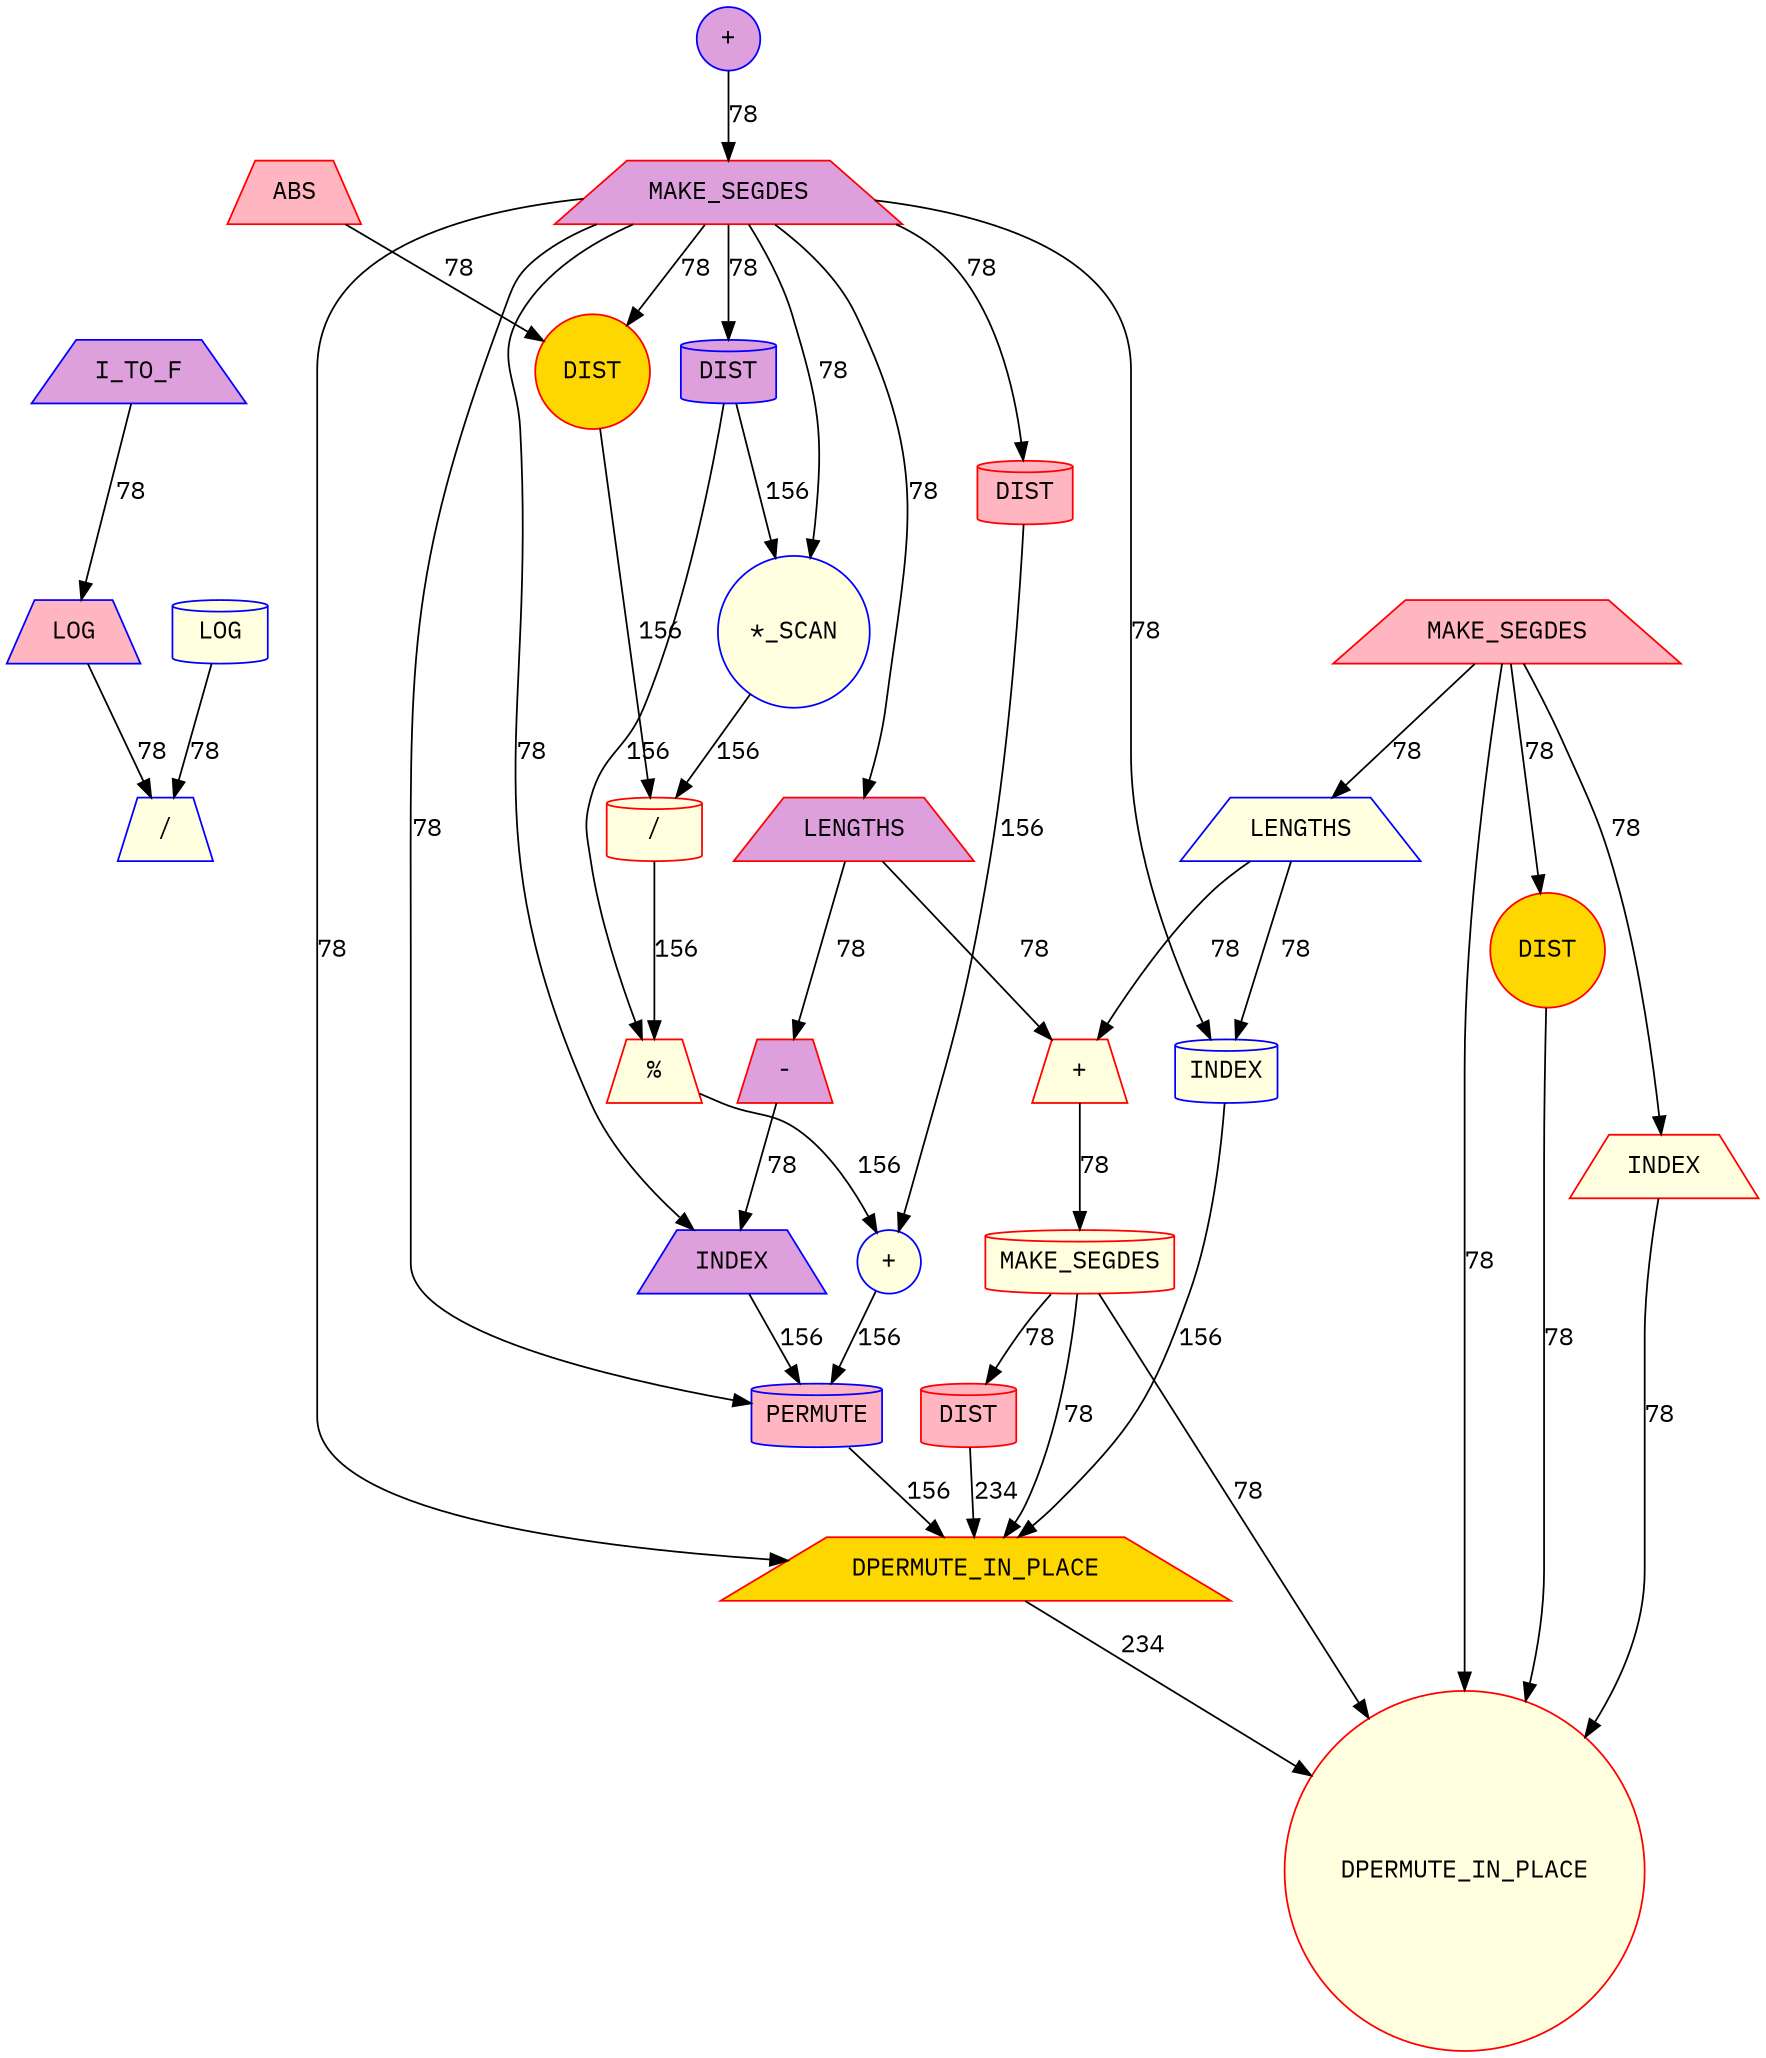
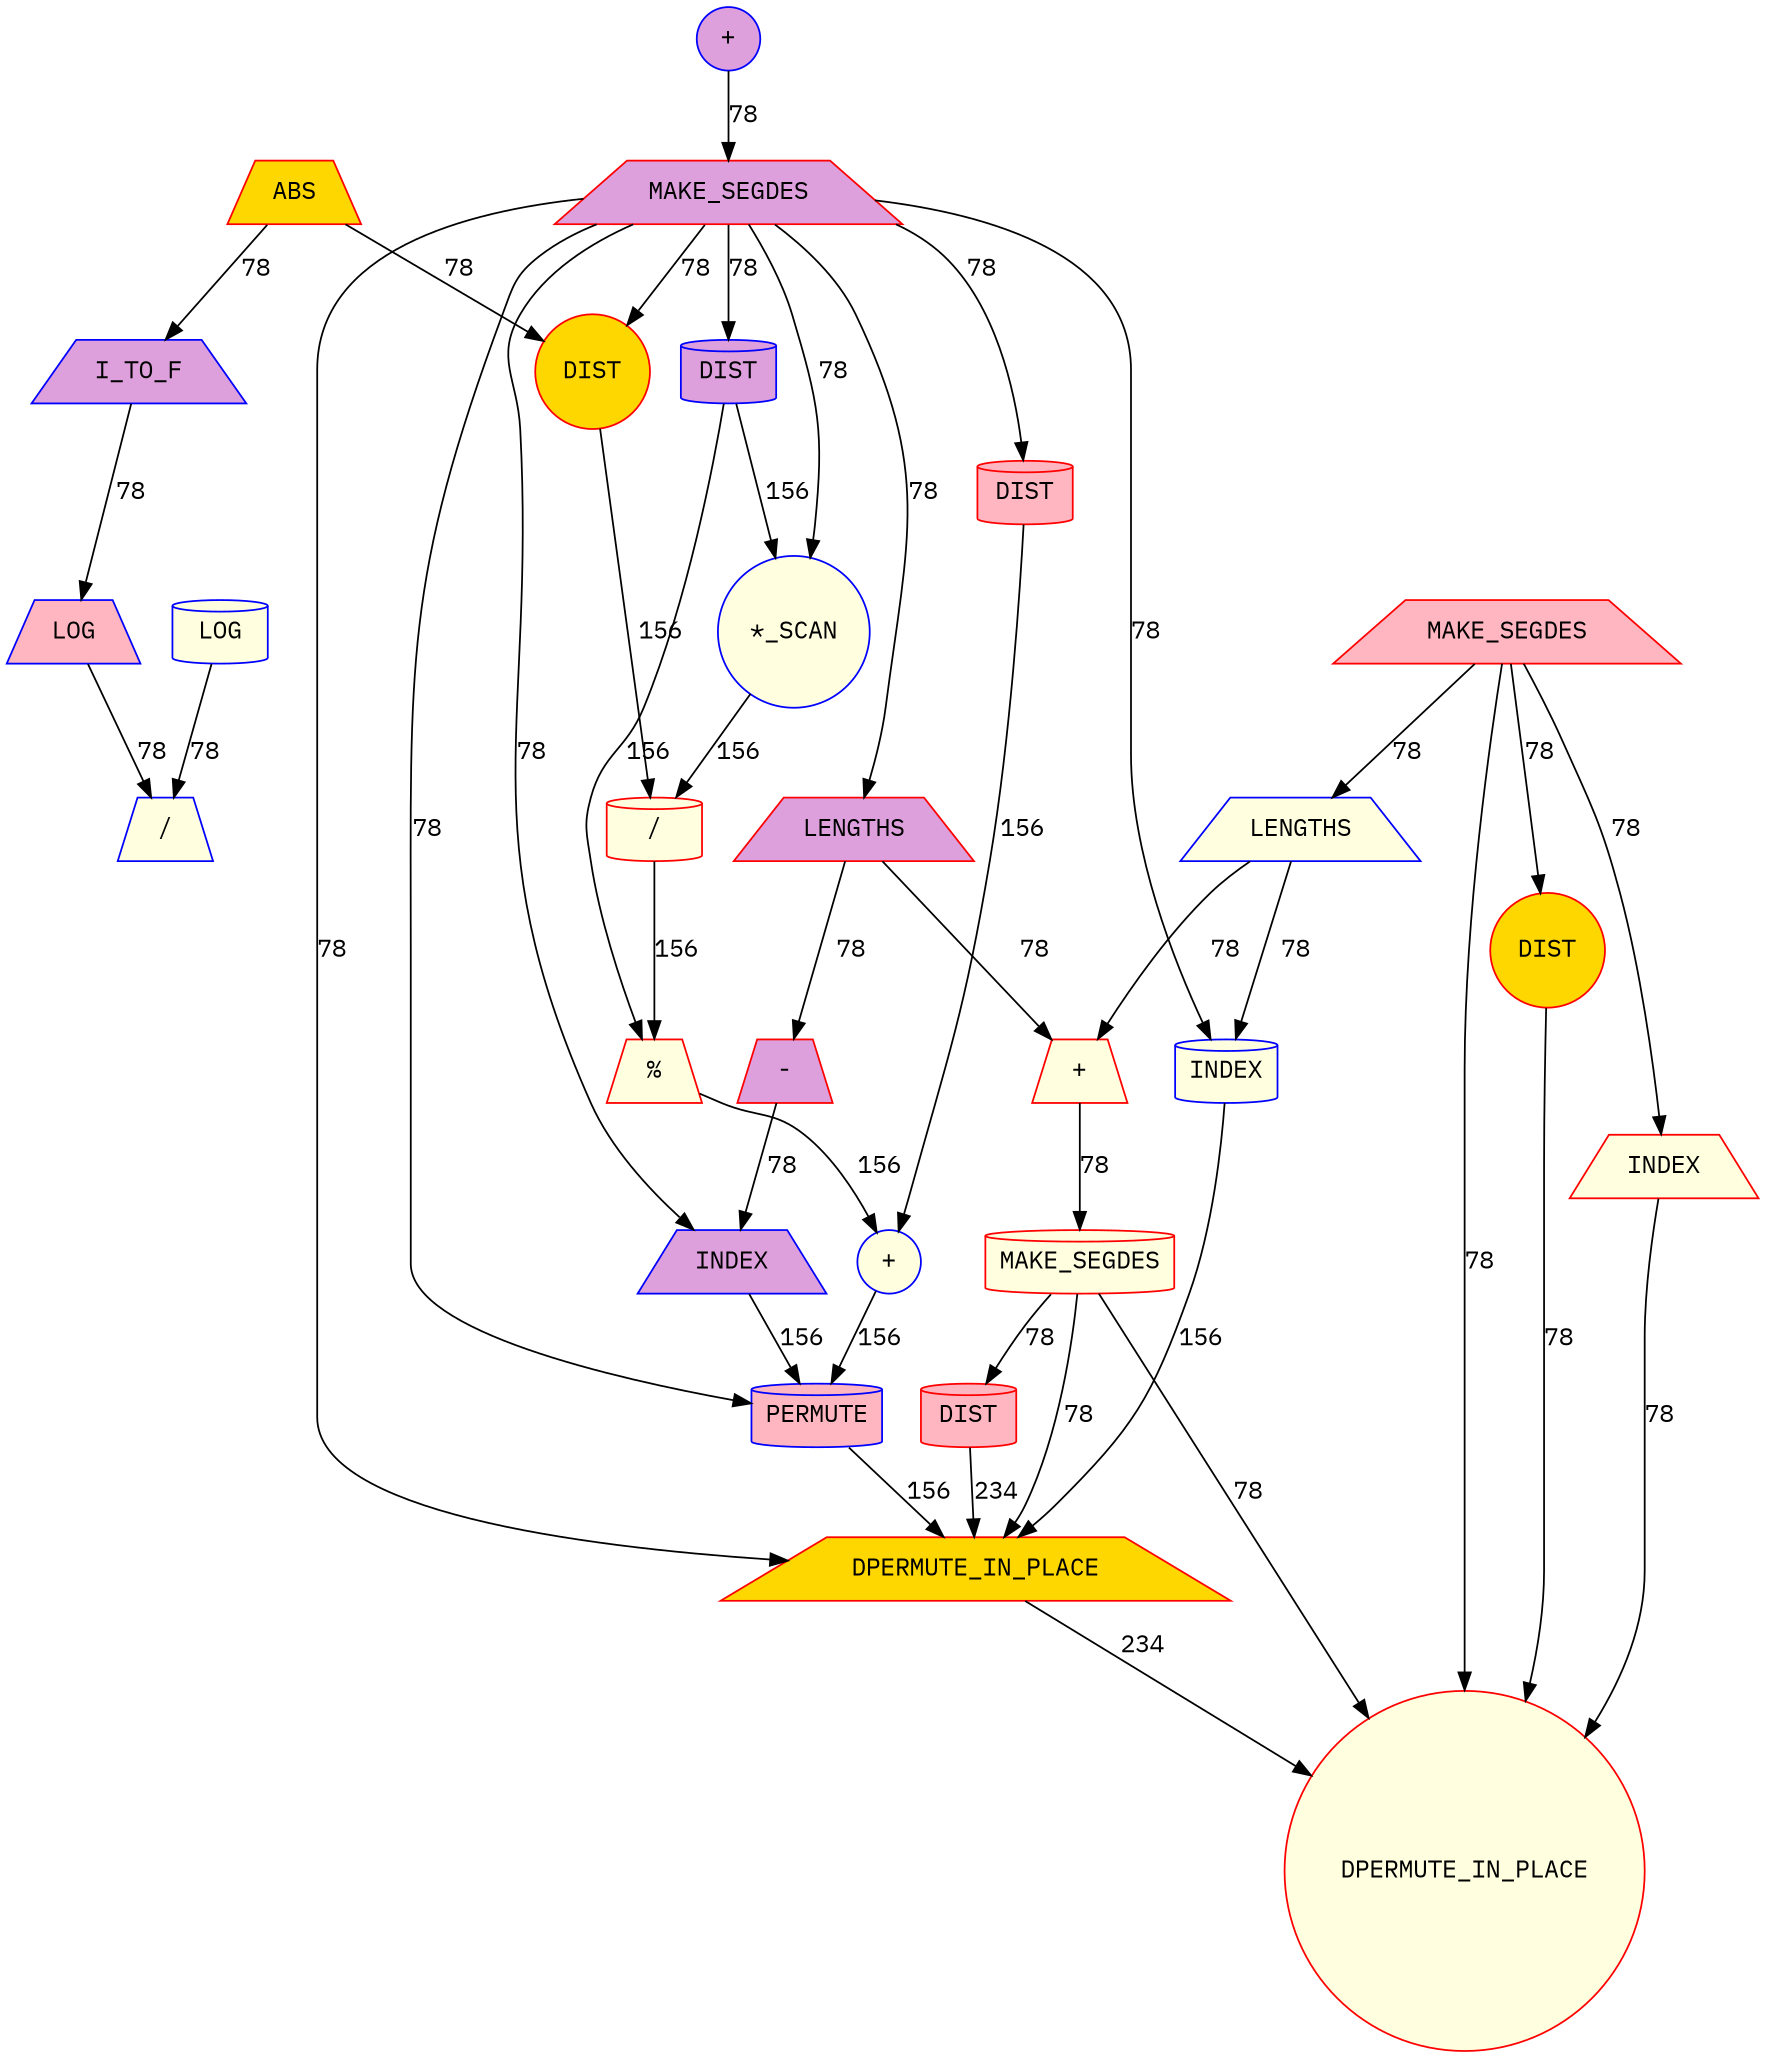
(294, 192) -> (294, 192)
none -> (222, 275)
